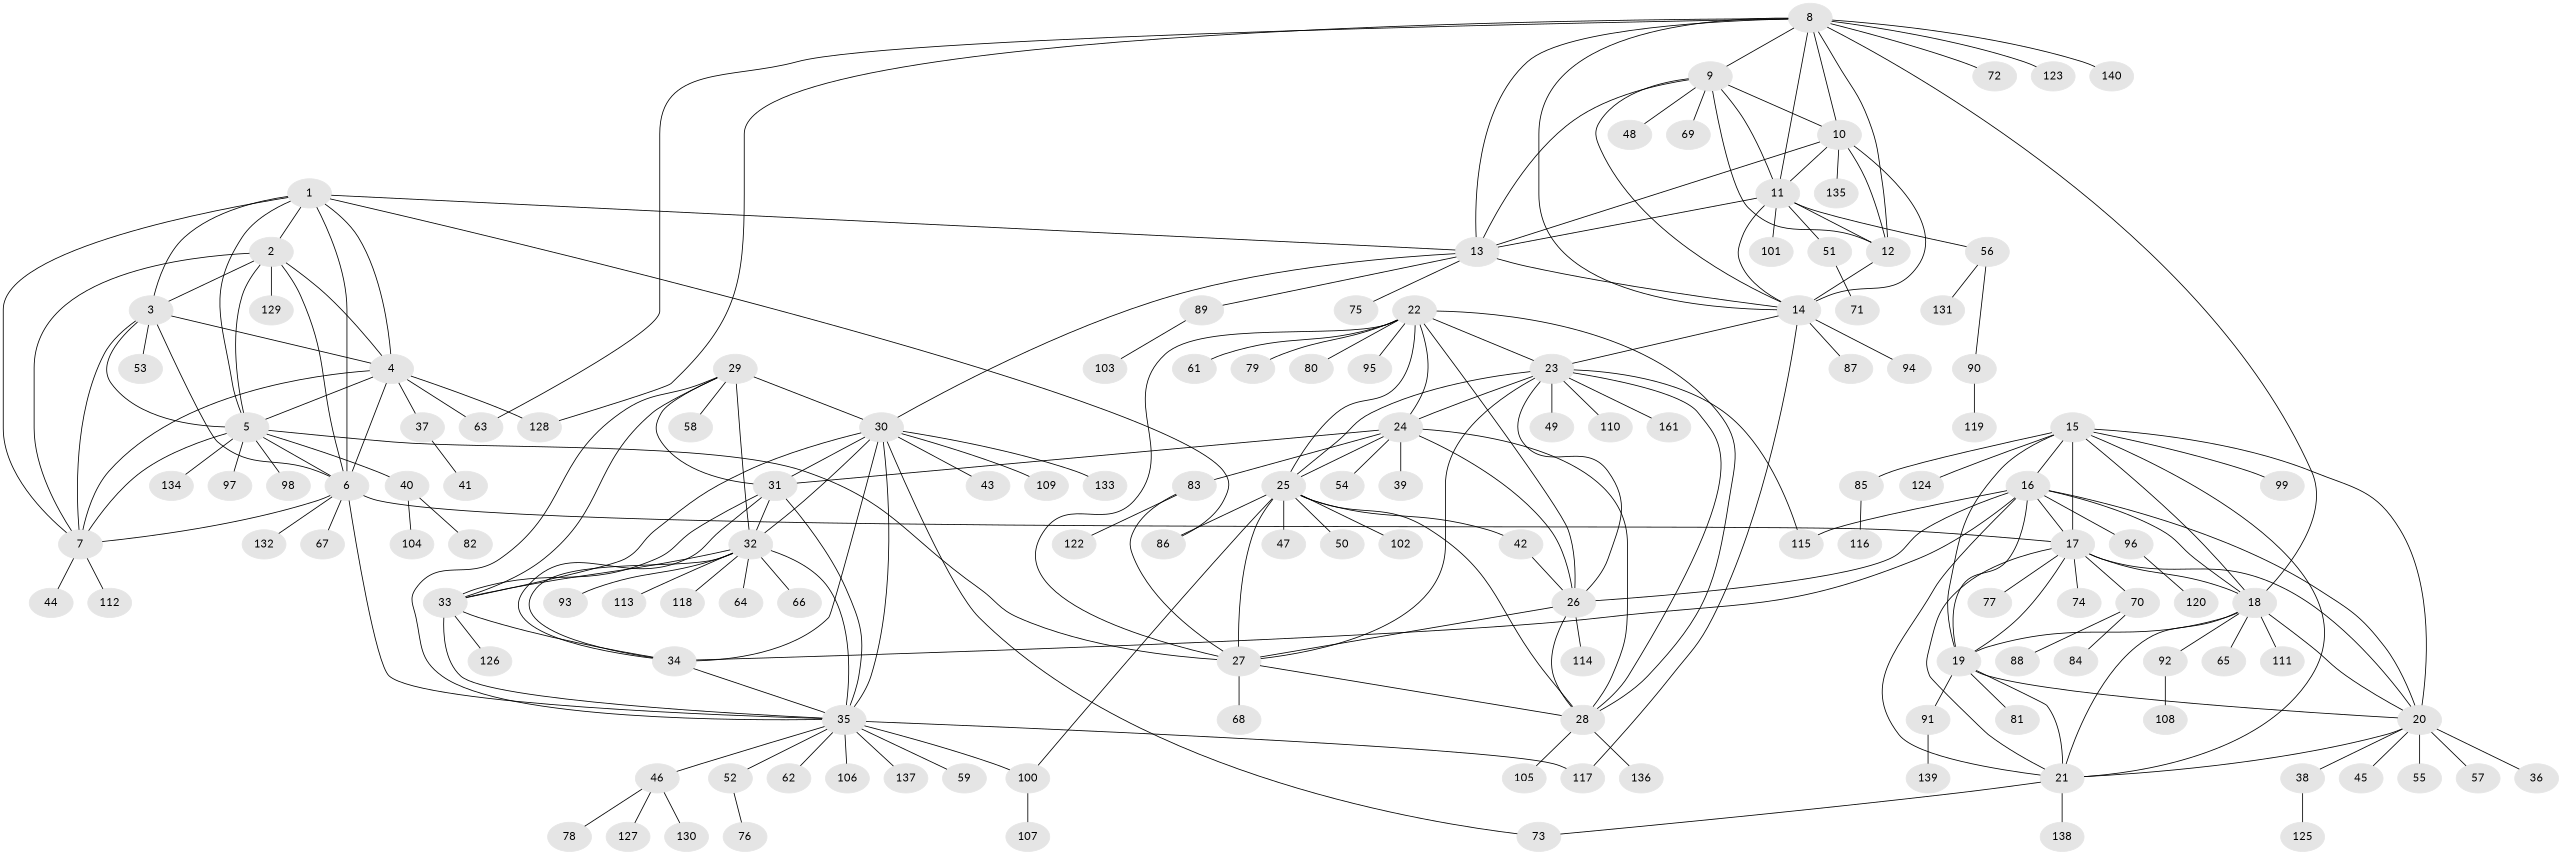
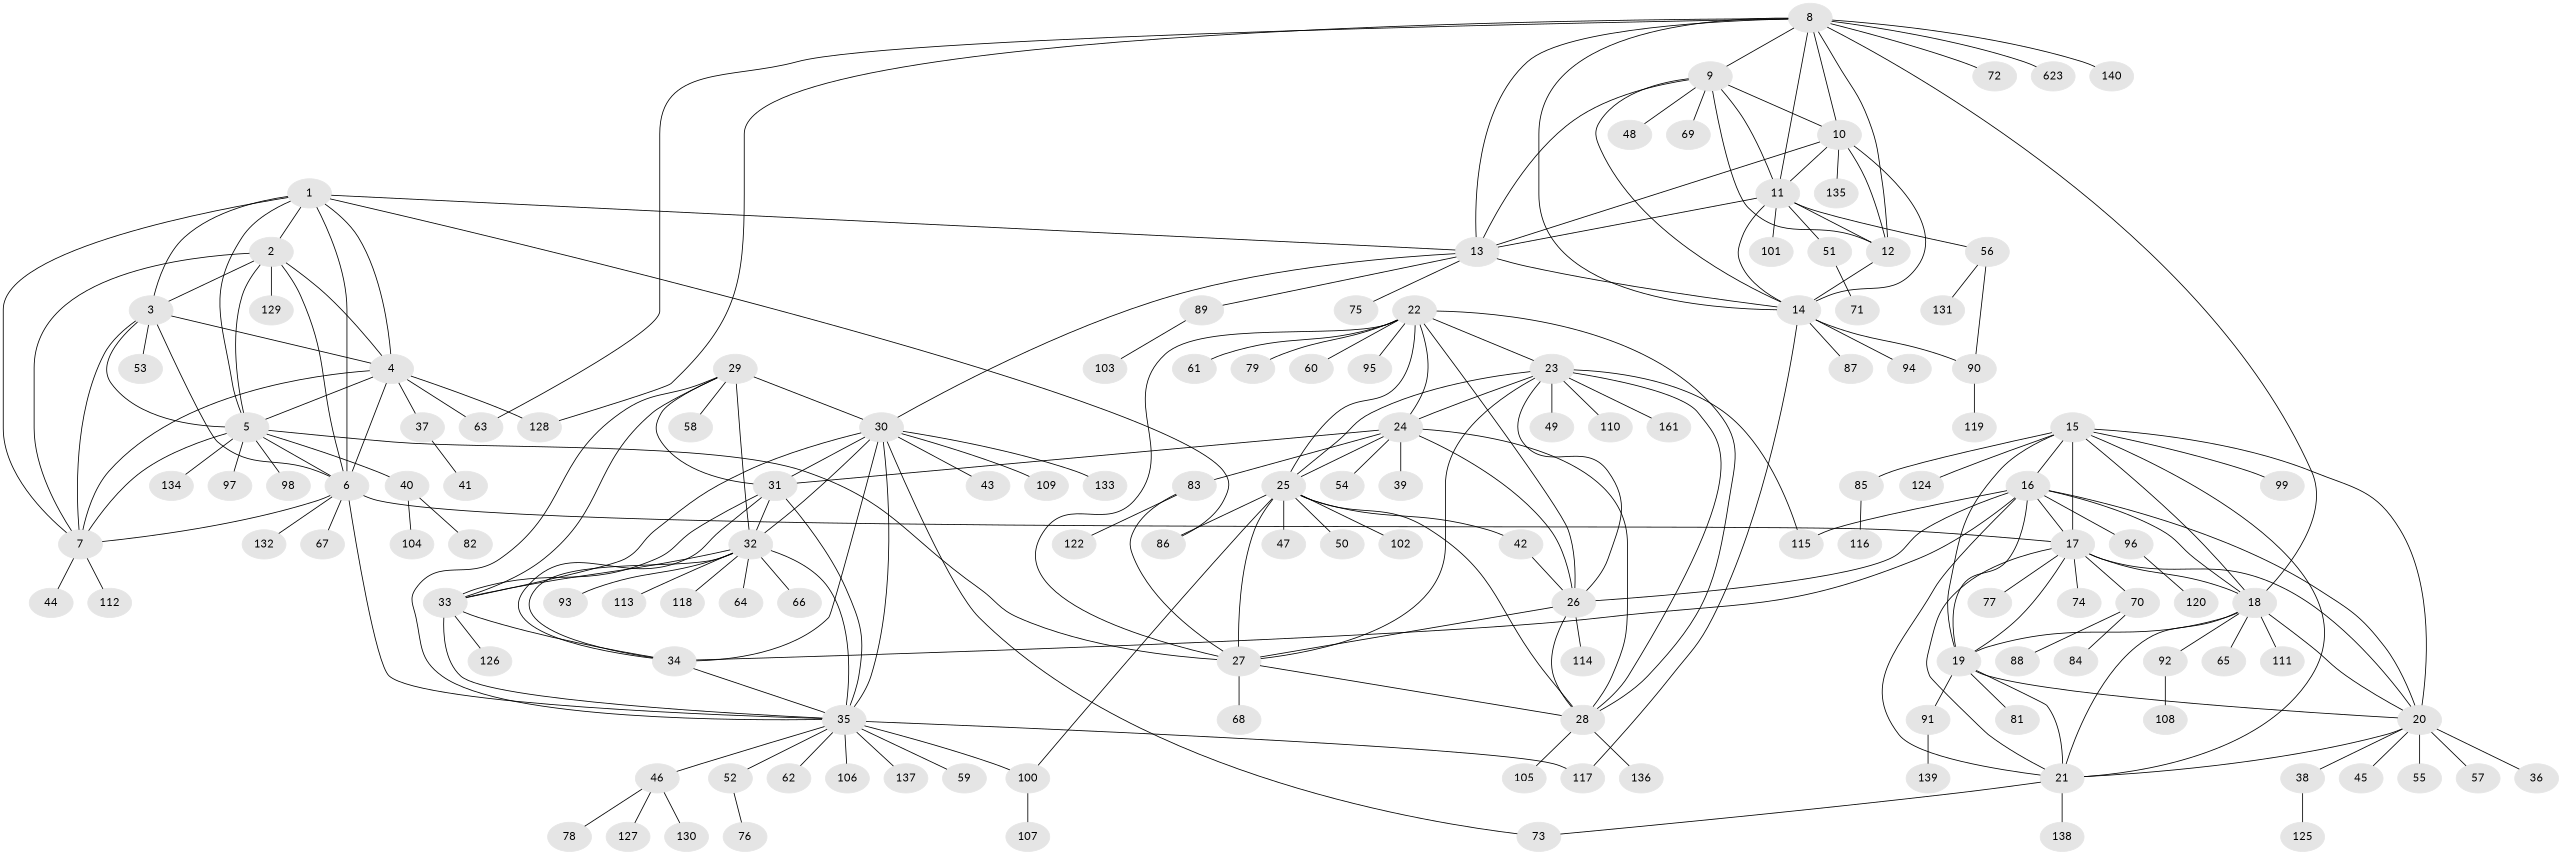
(2053, 76) -> (2053, 76)
(1675, 340) -> (1886, 341)
(1311, 369) -> (1311, 369)
